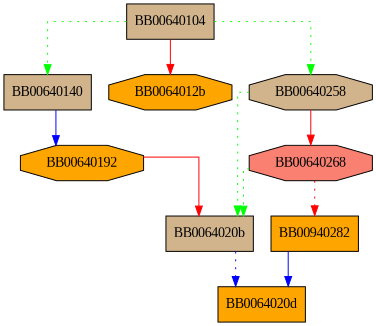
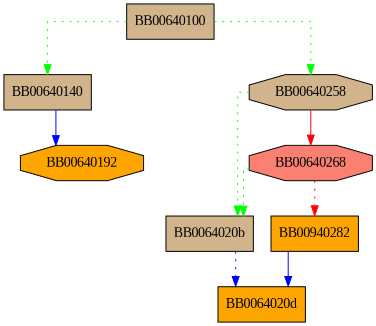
(170, 22) -> (170, 22)
(170, 92) -> none
(196, 157) -> none
